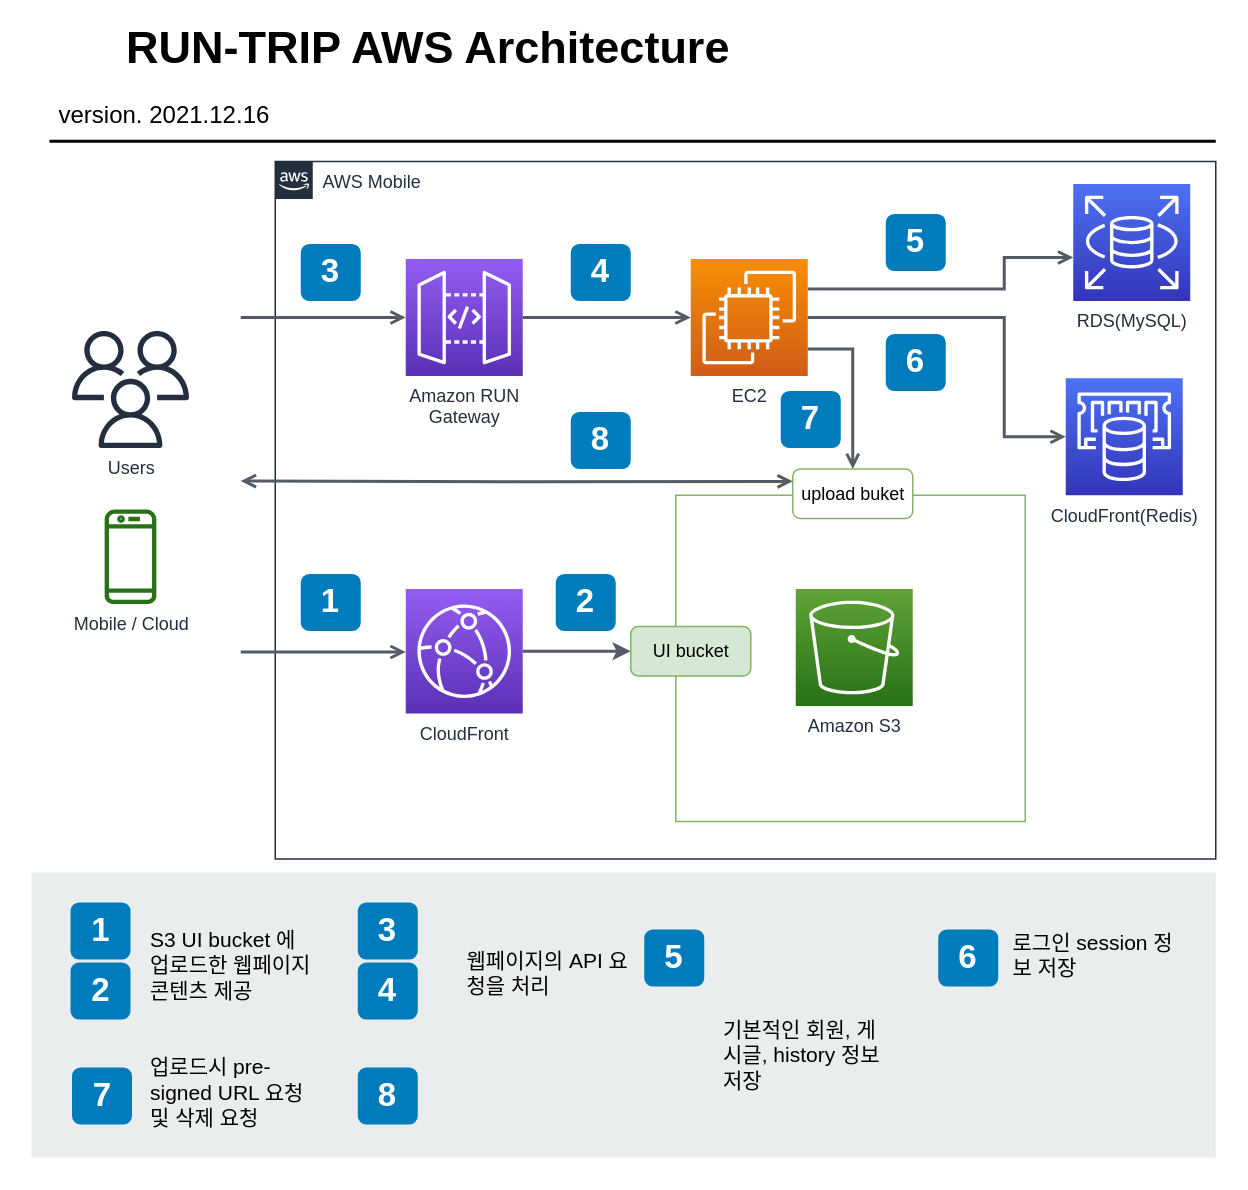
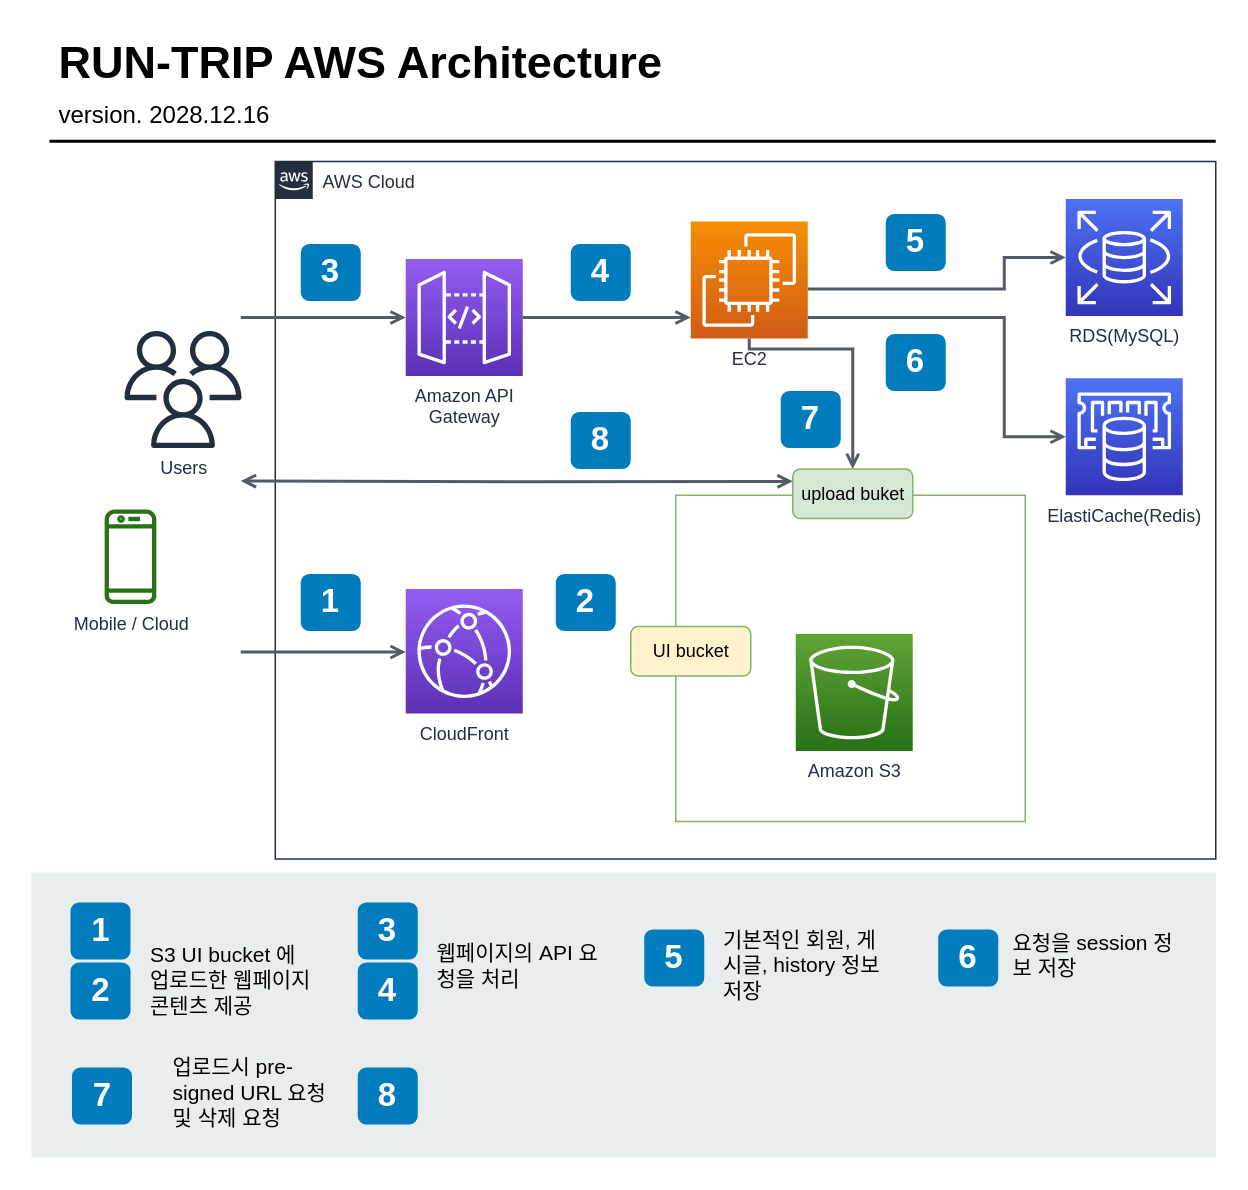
(438, 47) -> (371, 62)
(171, 116) -> (171, 116)
(367, 183) -> (364, 183)
(1132, 242) -> (1124, 257)
(749, 317) -> (749, 280)
(131, 389) -> (183, 389)
(465, 408) -> (465, 408)
(853, 494) -> (853, 494)
(1125, 517) -> (1125, 517)
(854, 647) -> (854, 692)
(570, 651) -> none
(691, 651) -> (691, 651)
(1094, 955) -> (1094, 955)
(230, 968) -> (230, 983)
(547, 976) -> (517, 968)
(803, 1058) -> (803, 968)
(230, 1096) -> (253, 1096)
